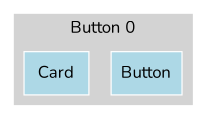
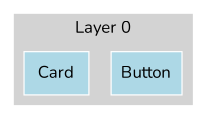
(103, 28) -> (103, 28)
